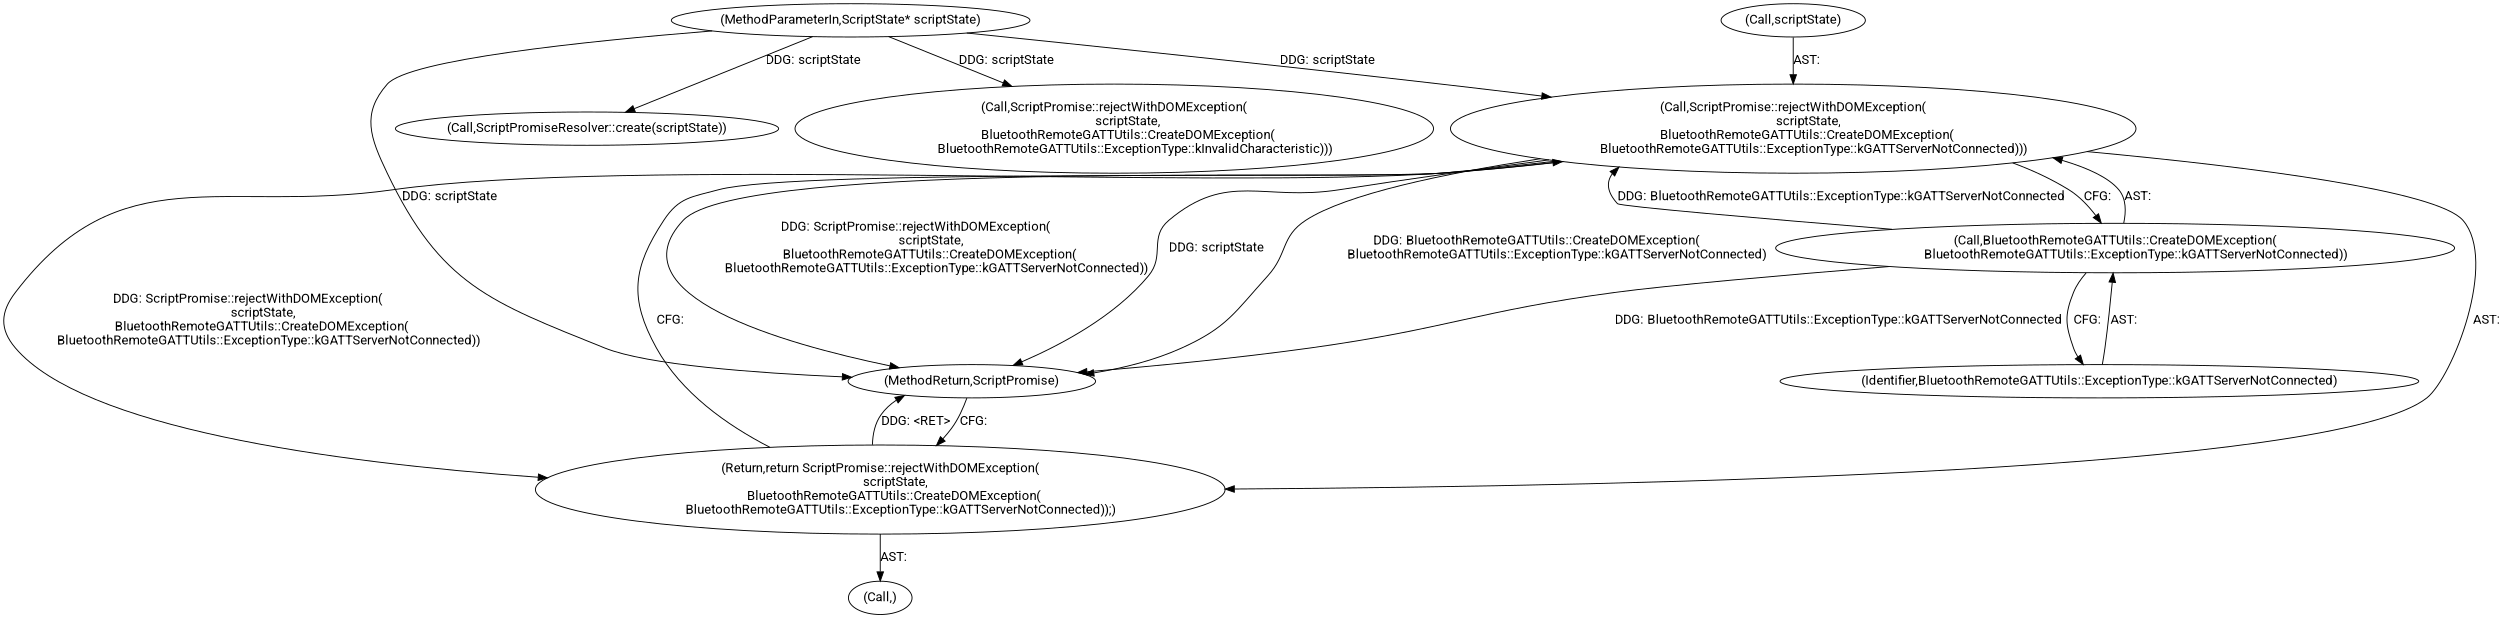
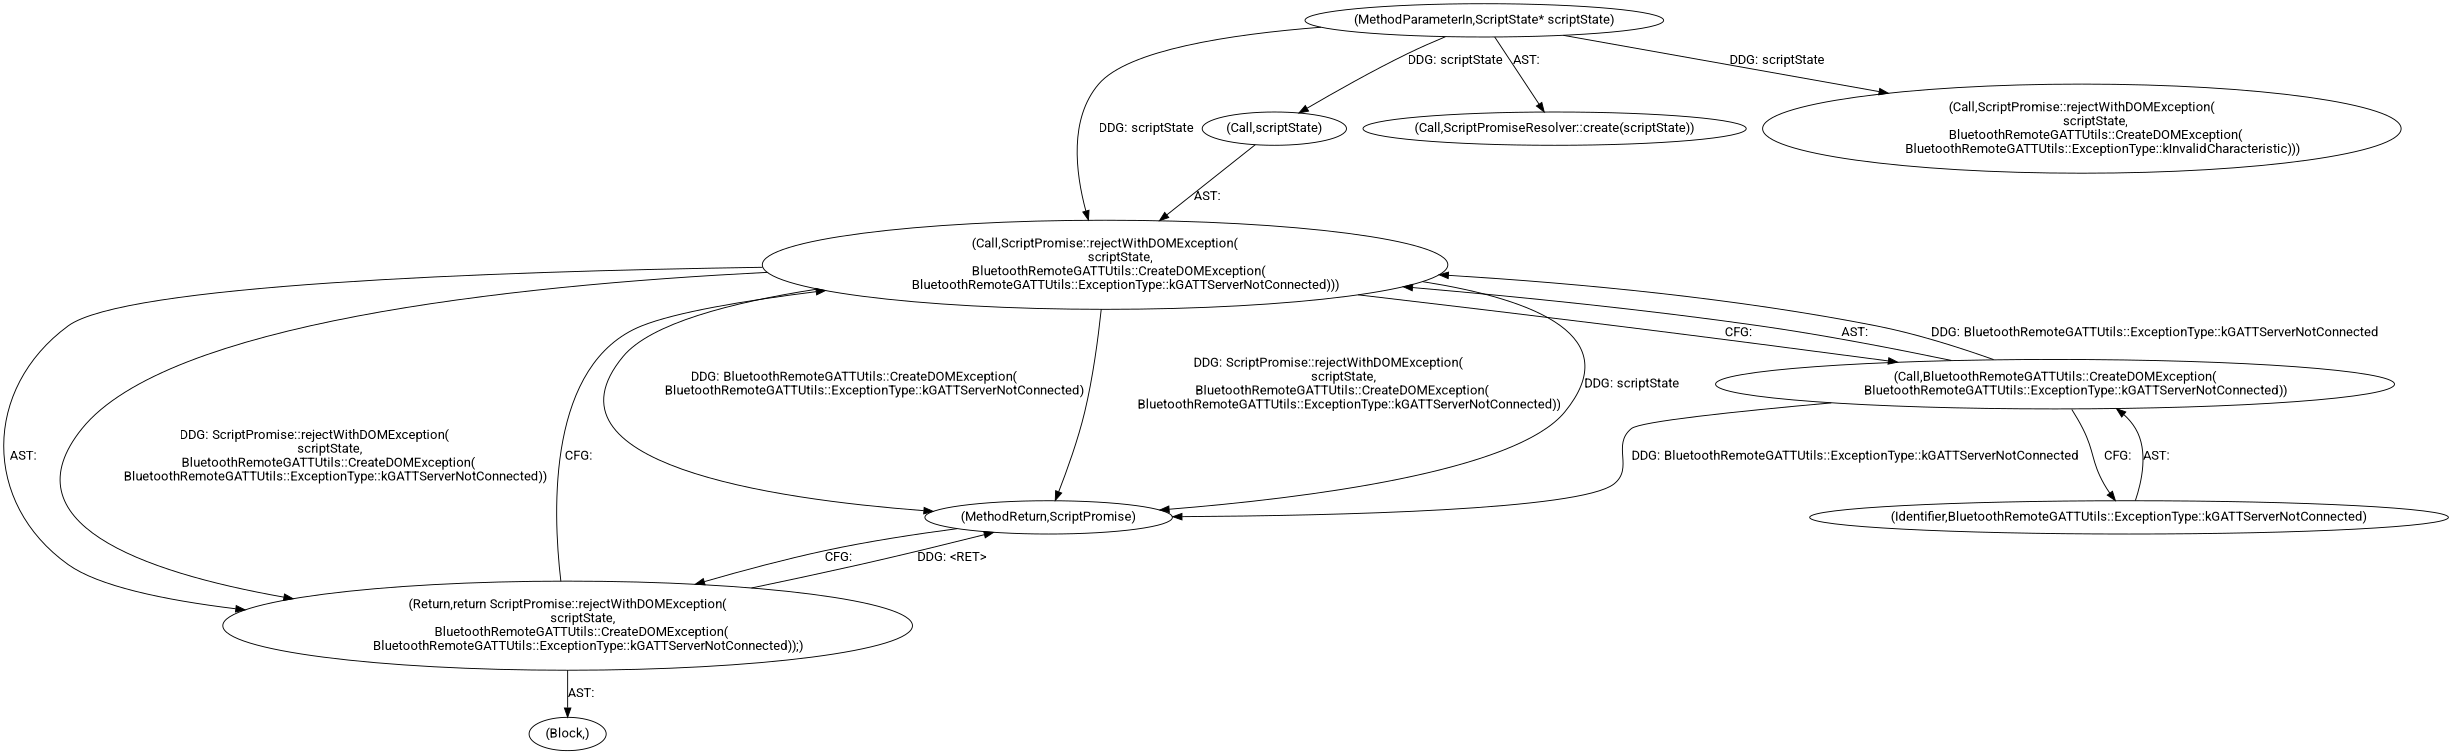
(813, 61) -> (1529, 61)
(412, 218) -> (1375, 70)
(880, 598) -> (568, 734)
